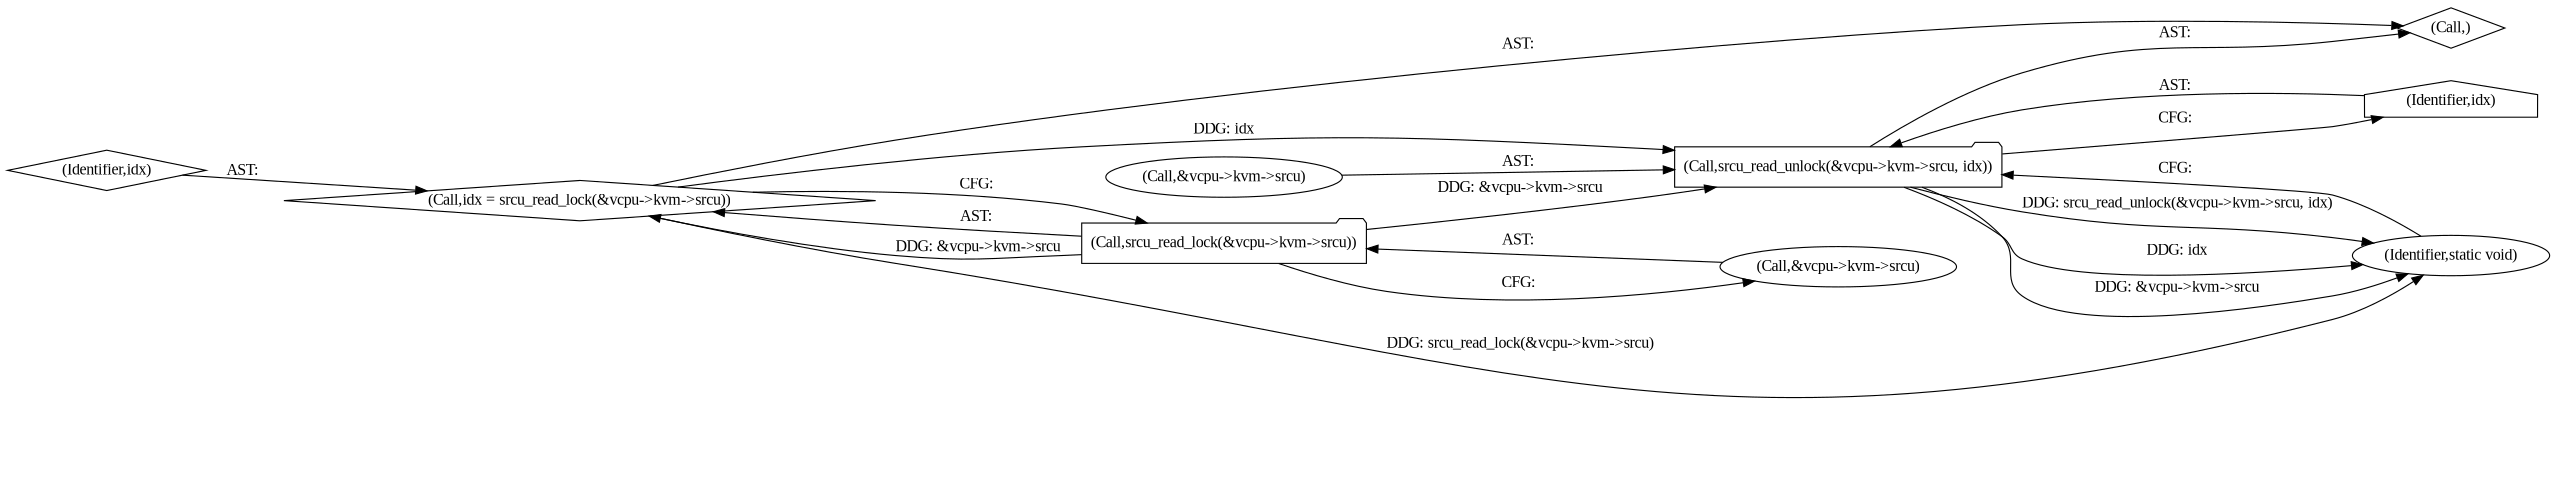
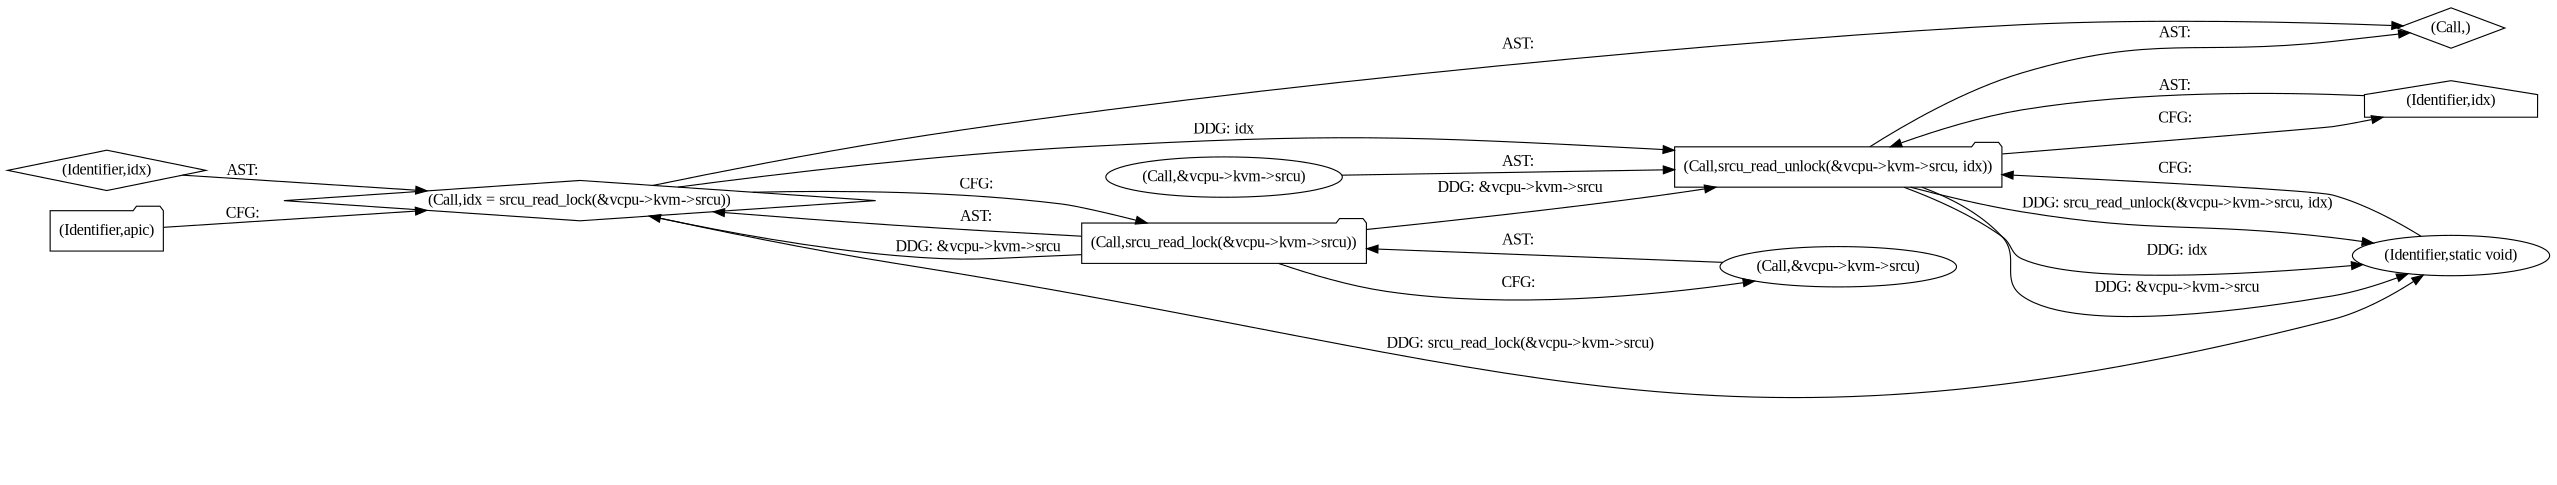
none -> (107, 231)
